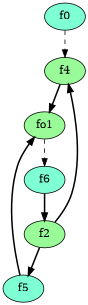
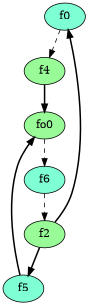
(45, 125) -> (45, 125)
(77, 160) -> (80, 132)
(45, 203) -> (45, 203)
